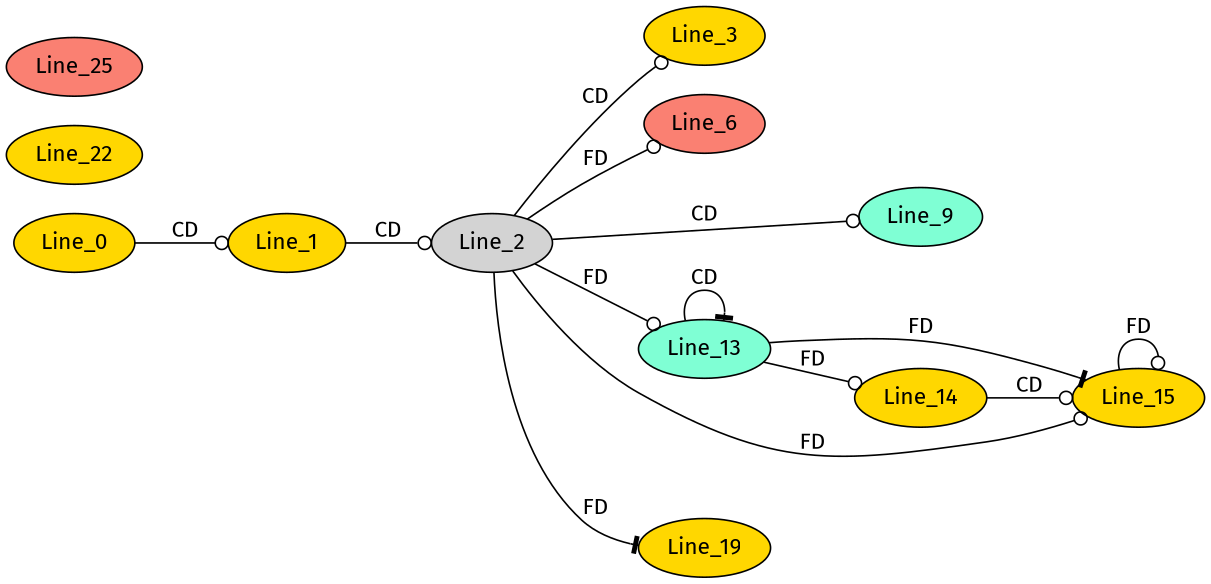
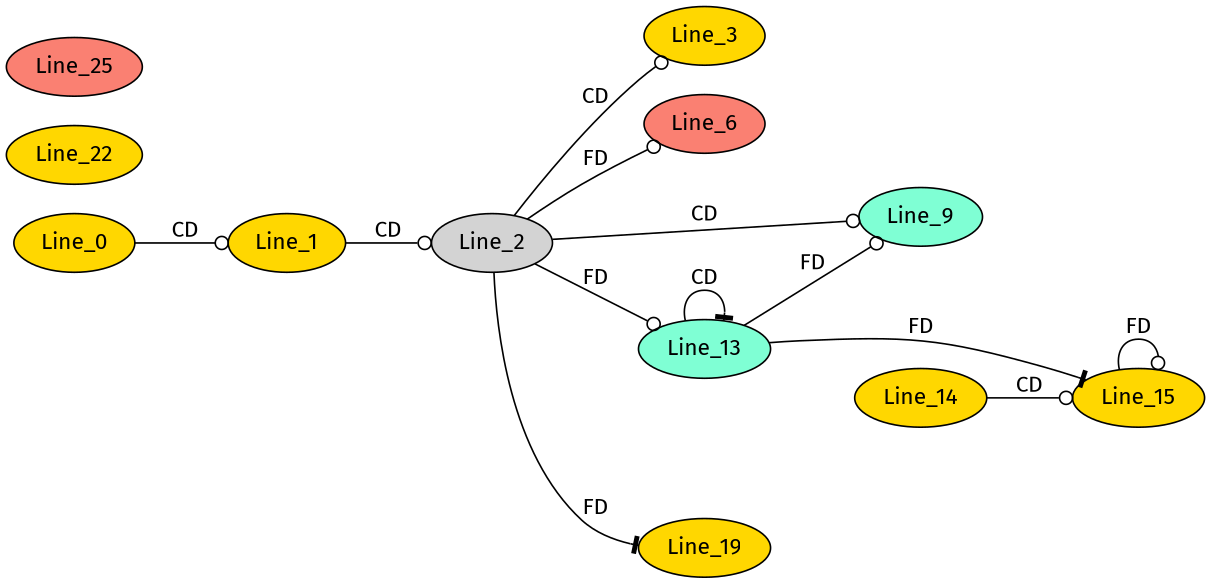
(806, 372) -> (807, 286)
(765, 447) -> none
